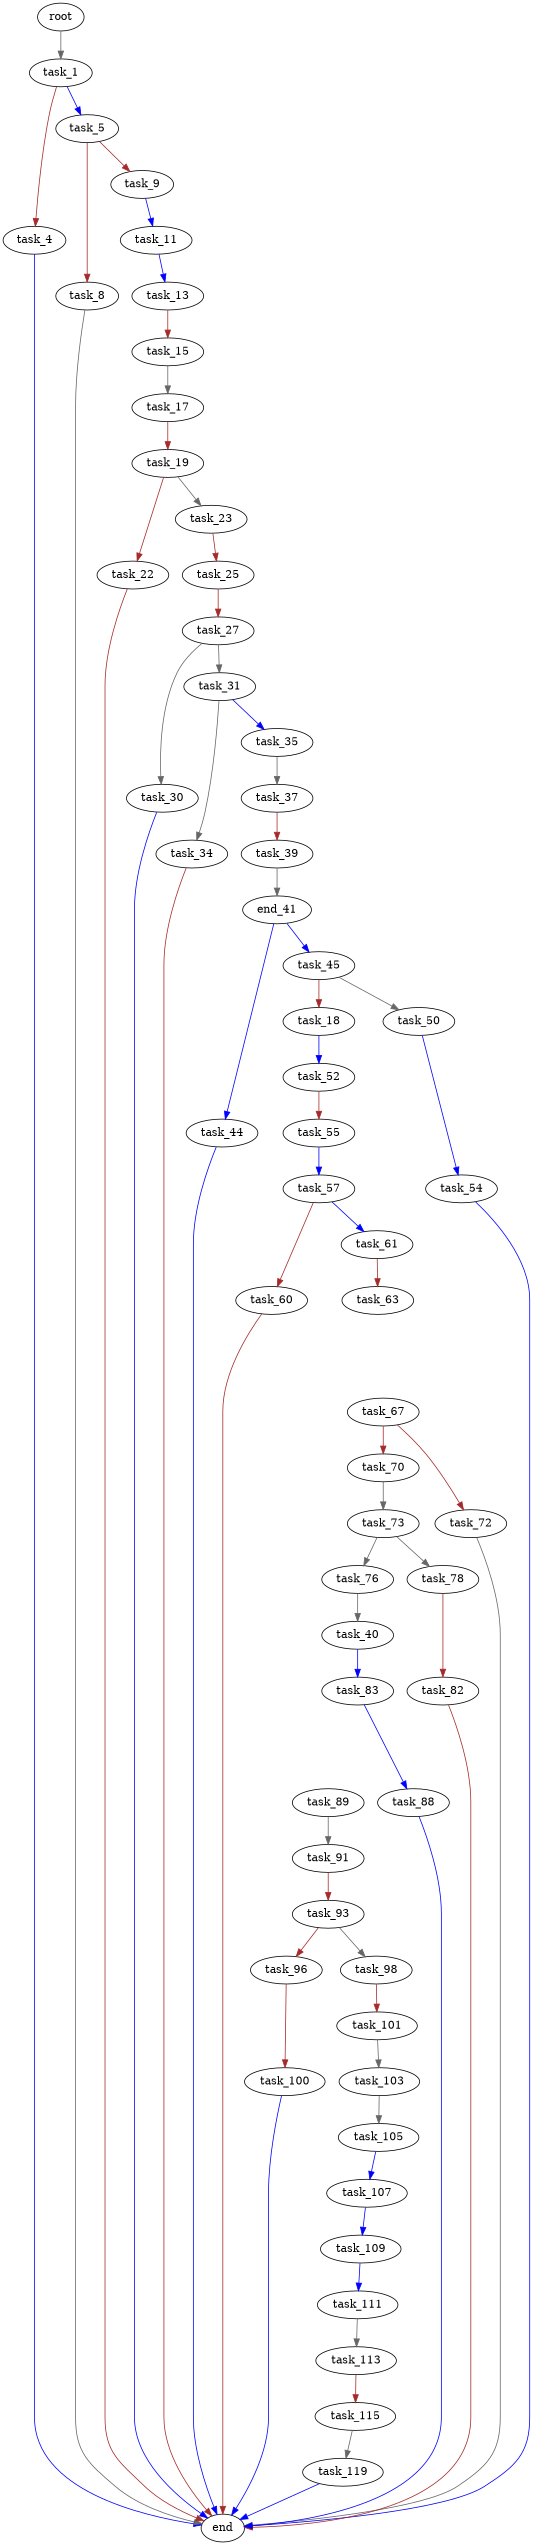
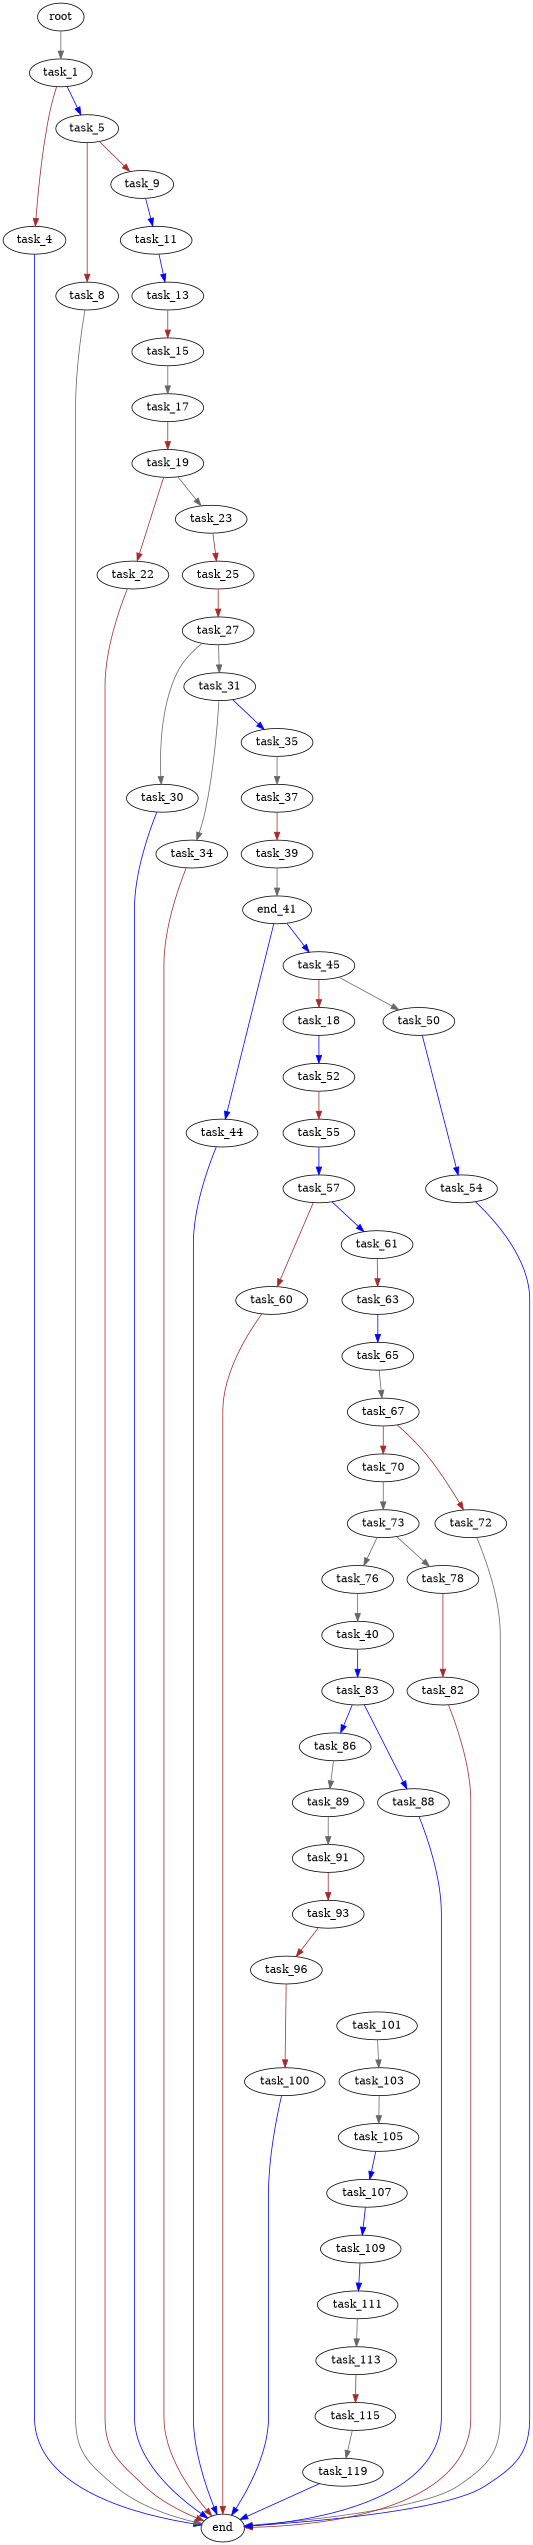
none -> (378, 1356)
none -> (335, 1747)
(376, 1970) -> none
